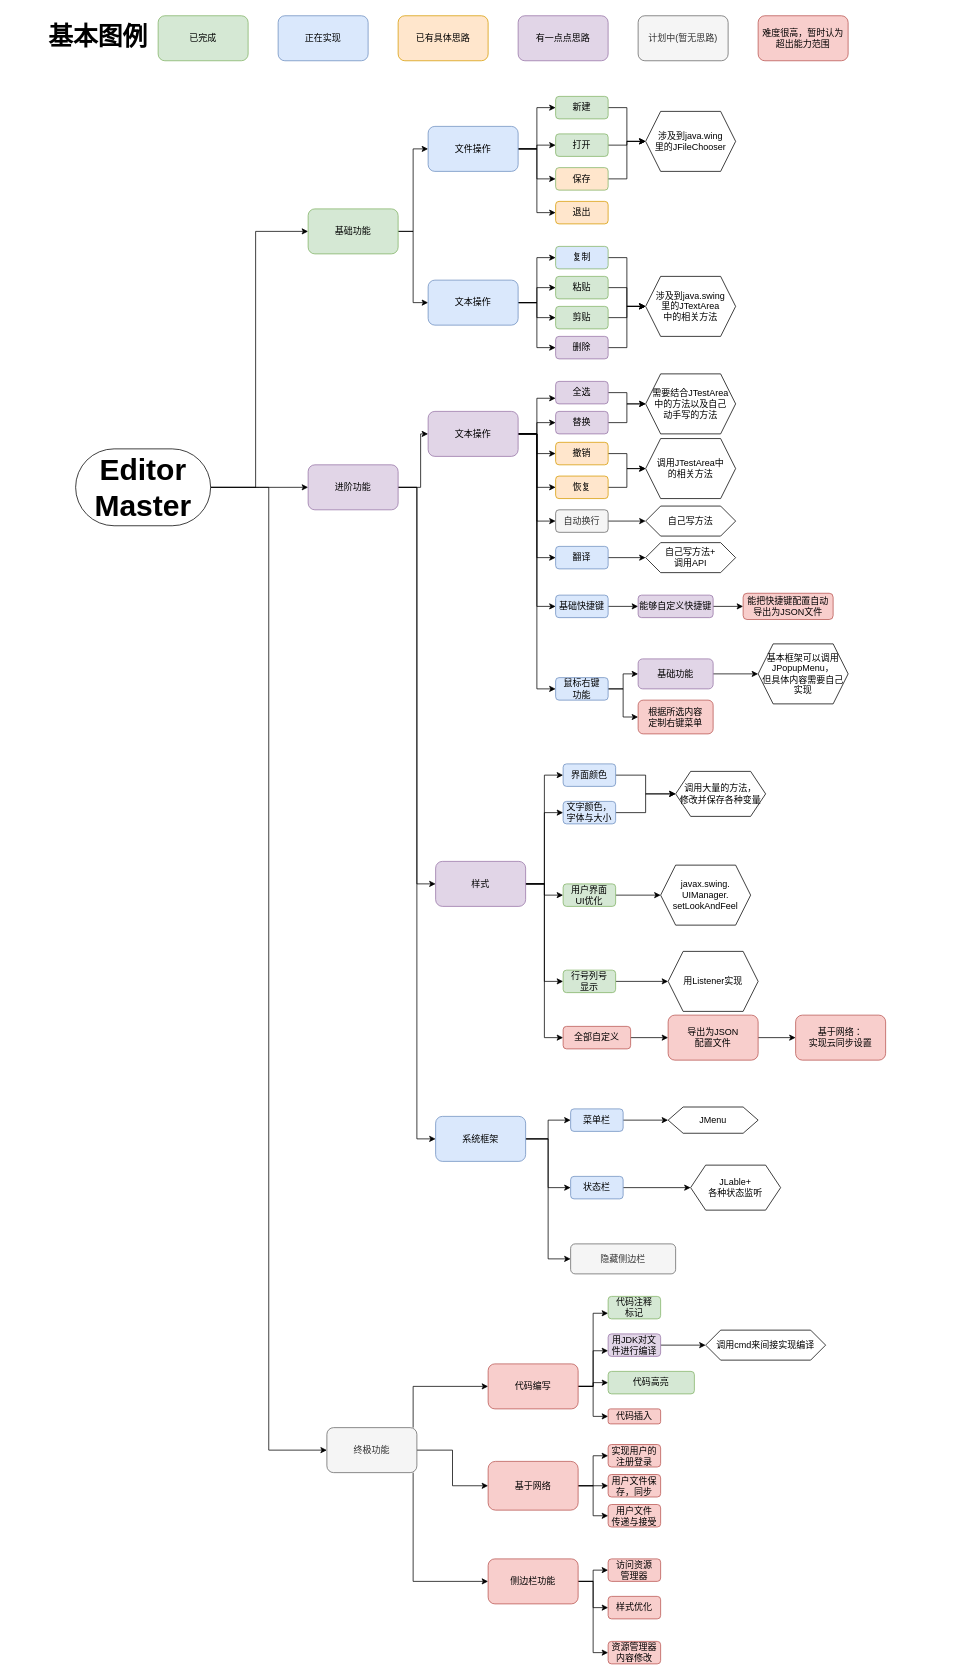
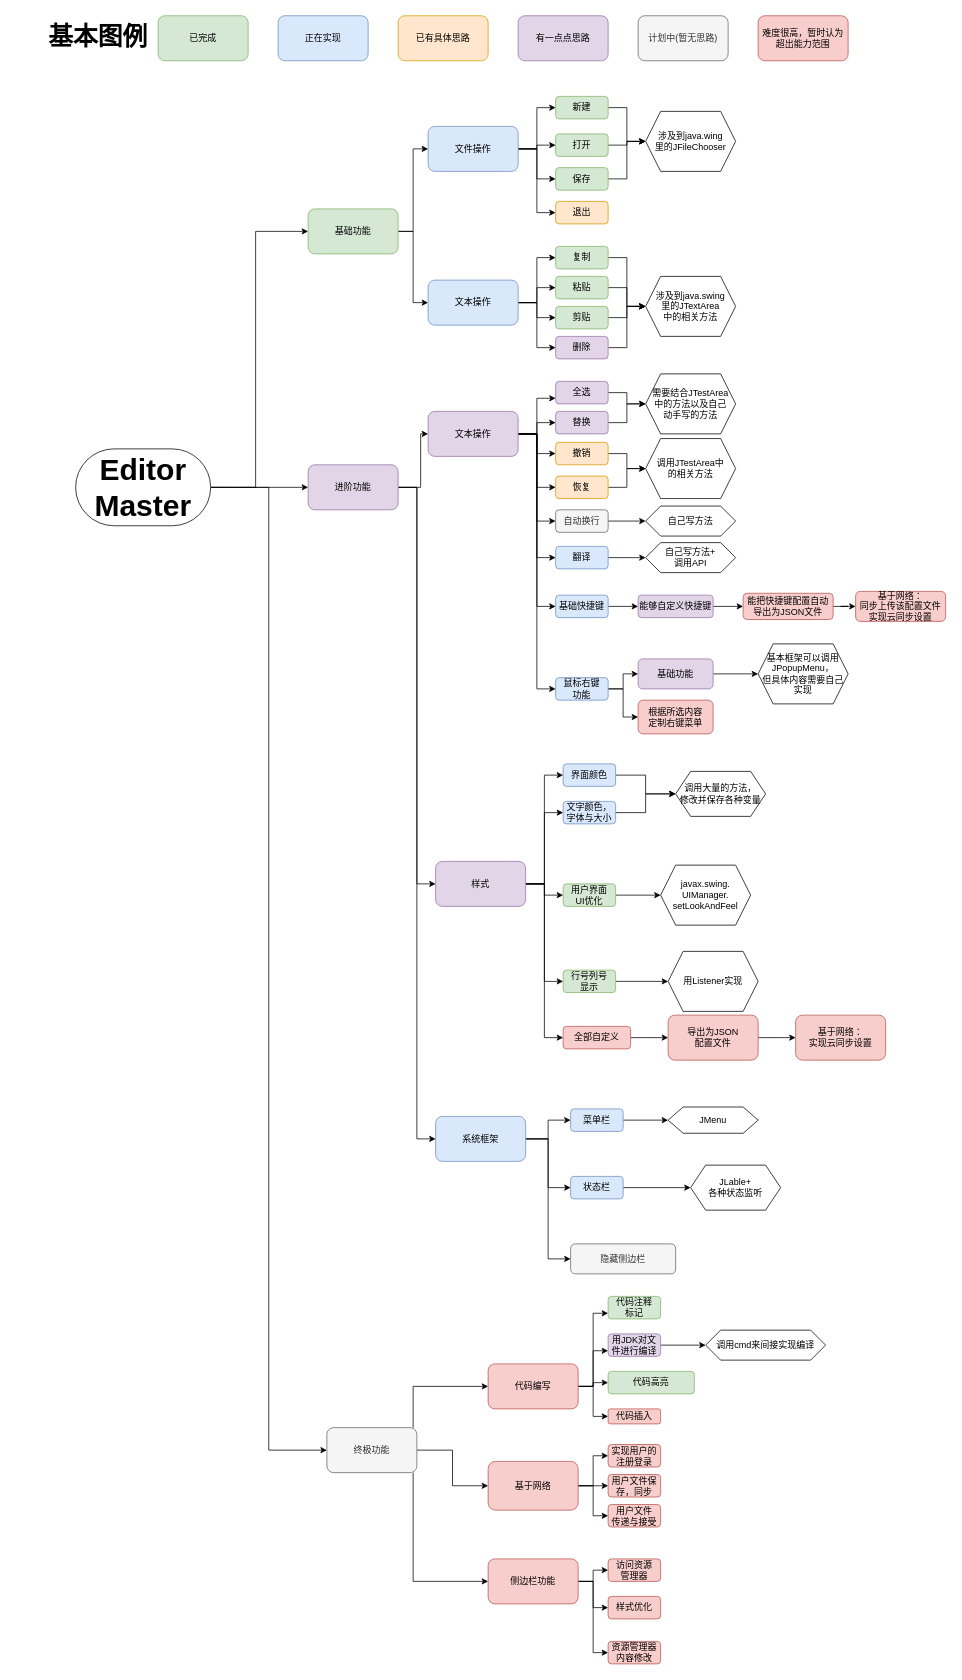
(582, 179) -> (582, 179)
(582, 258) -> (582, 258)
none -> (847, 606)
none -> (900, 606)
